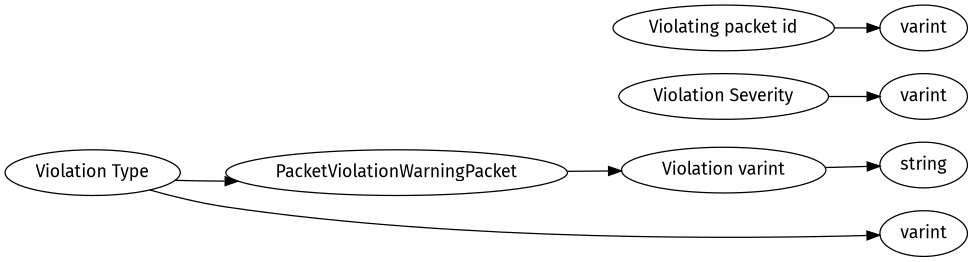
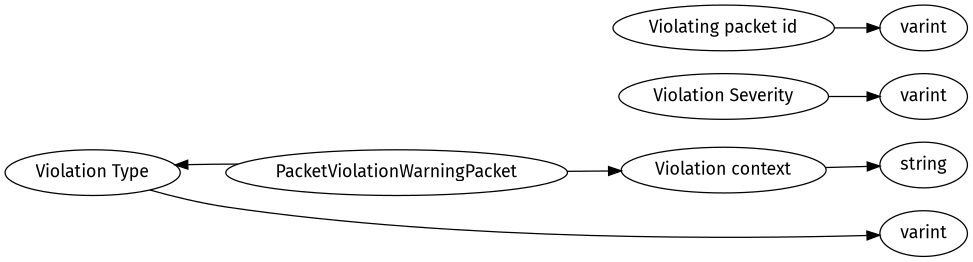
(724, 170) -> (724, 170)
(200, 181) -> (213, 164)
